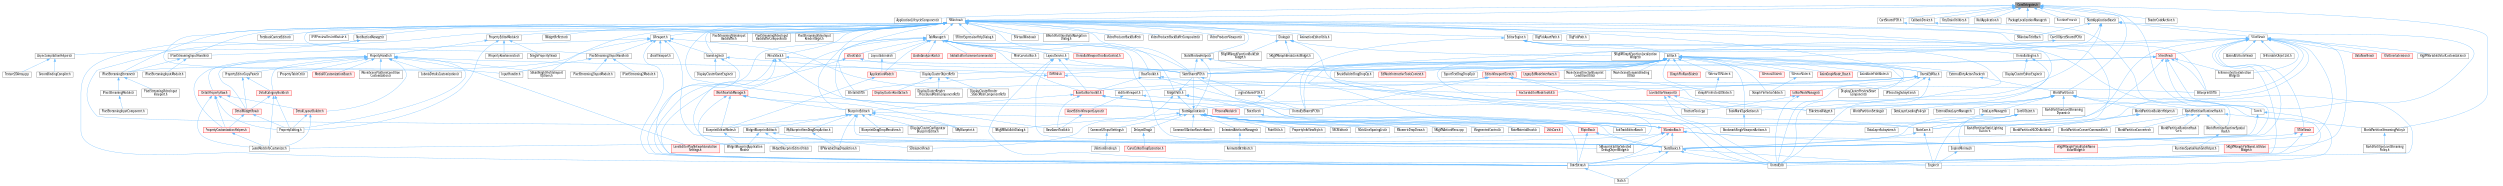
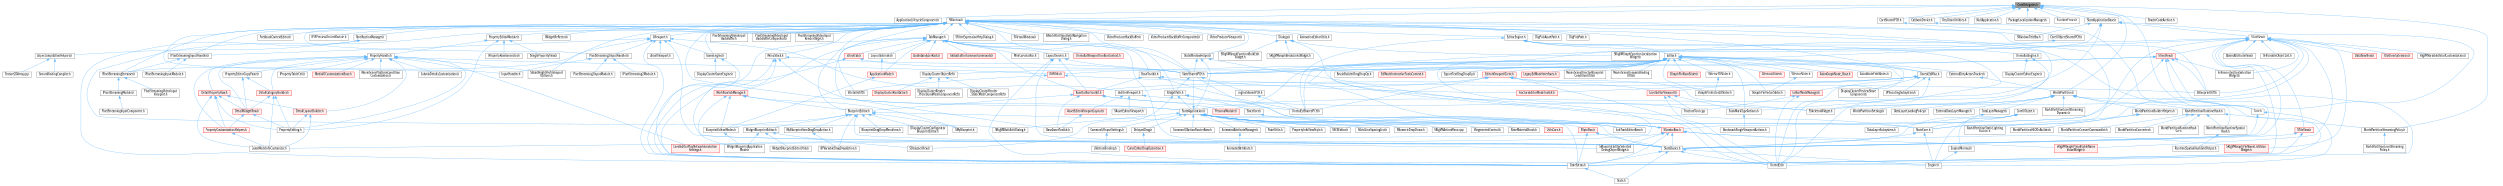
(815, 64) -> none
(1187, 83) -> (1184, 83)
none -> (1129, 112)
